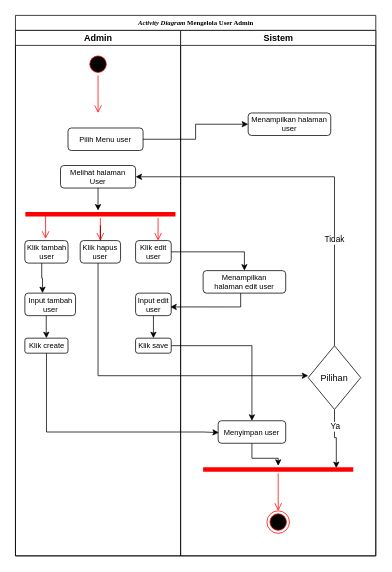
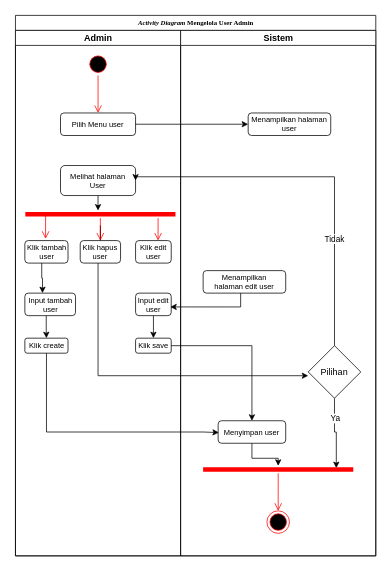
(105, 139) -> (98, 124)
(98, 177) -> (98, 180)
(244, 257) -> none
(334, 377) -> (334, 372)
